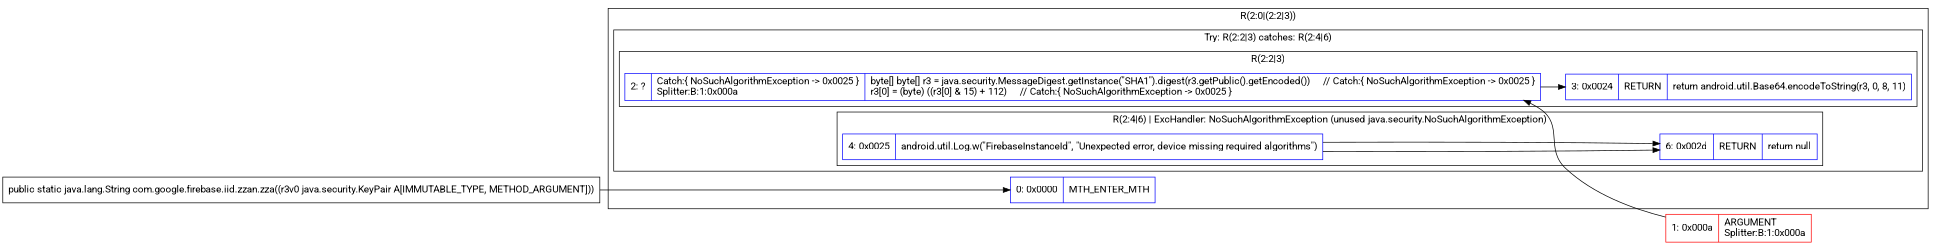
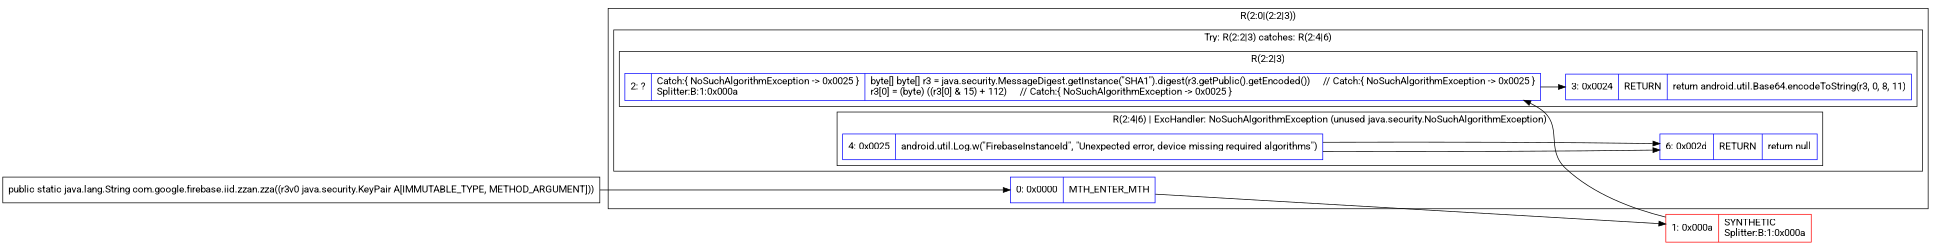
none -> (1332, 204)
(1751, 223) -> (1750, 223)
